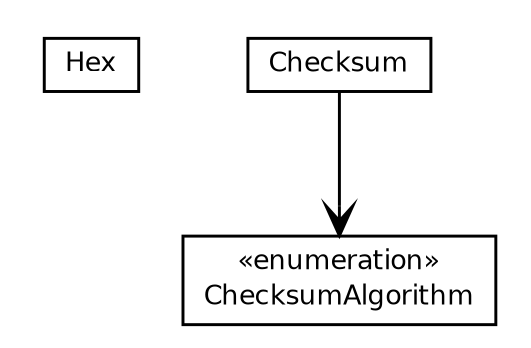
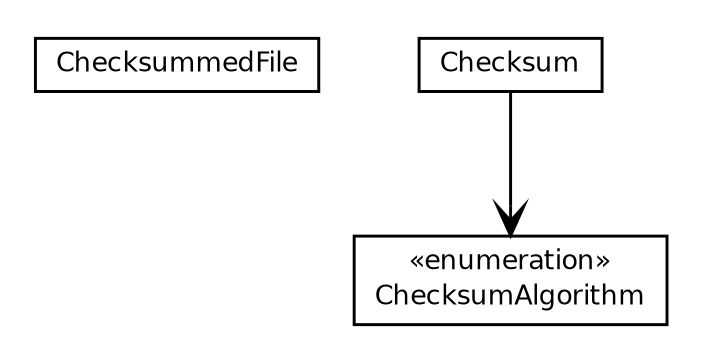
(91, 65) -> none
none -> (177, 65)
